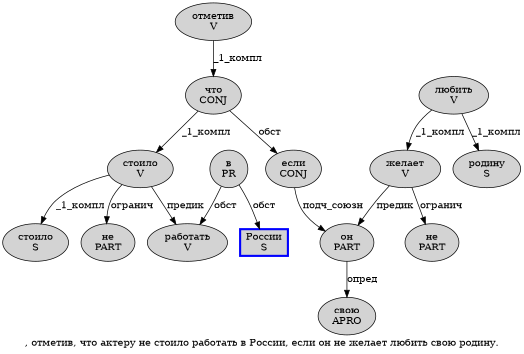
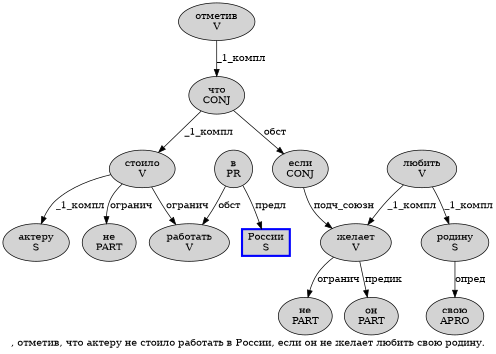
(186, 206) -> (188, 206)
(264, 206) -> (271, 206)
(302, 210) -> (312, 208)
(36, 243) -> (36, 243)
(347, 276) -> (455, 276)
